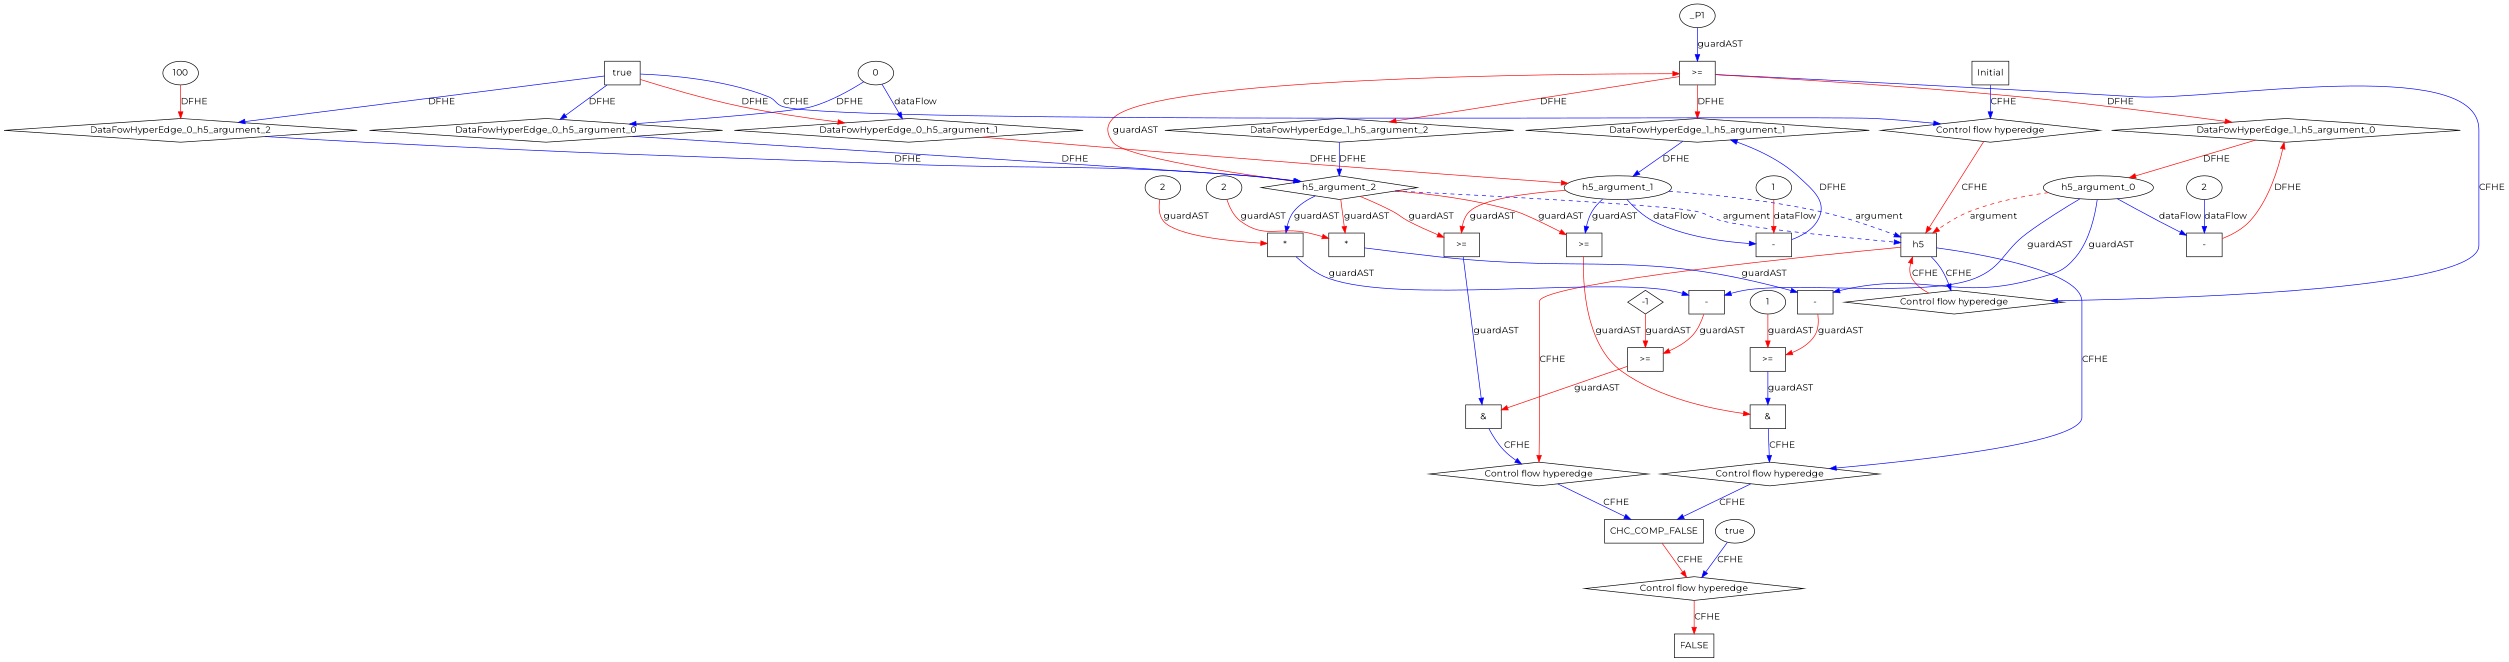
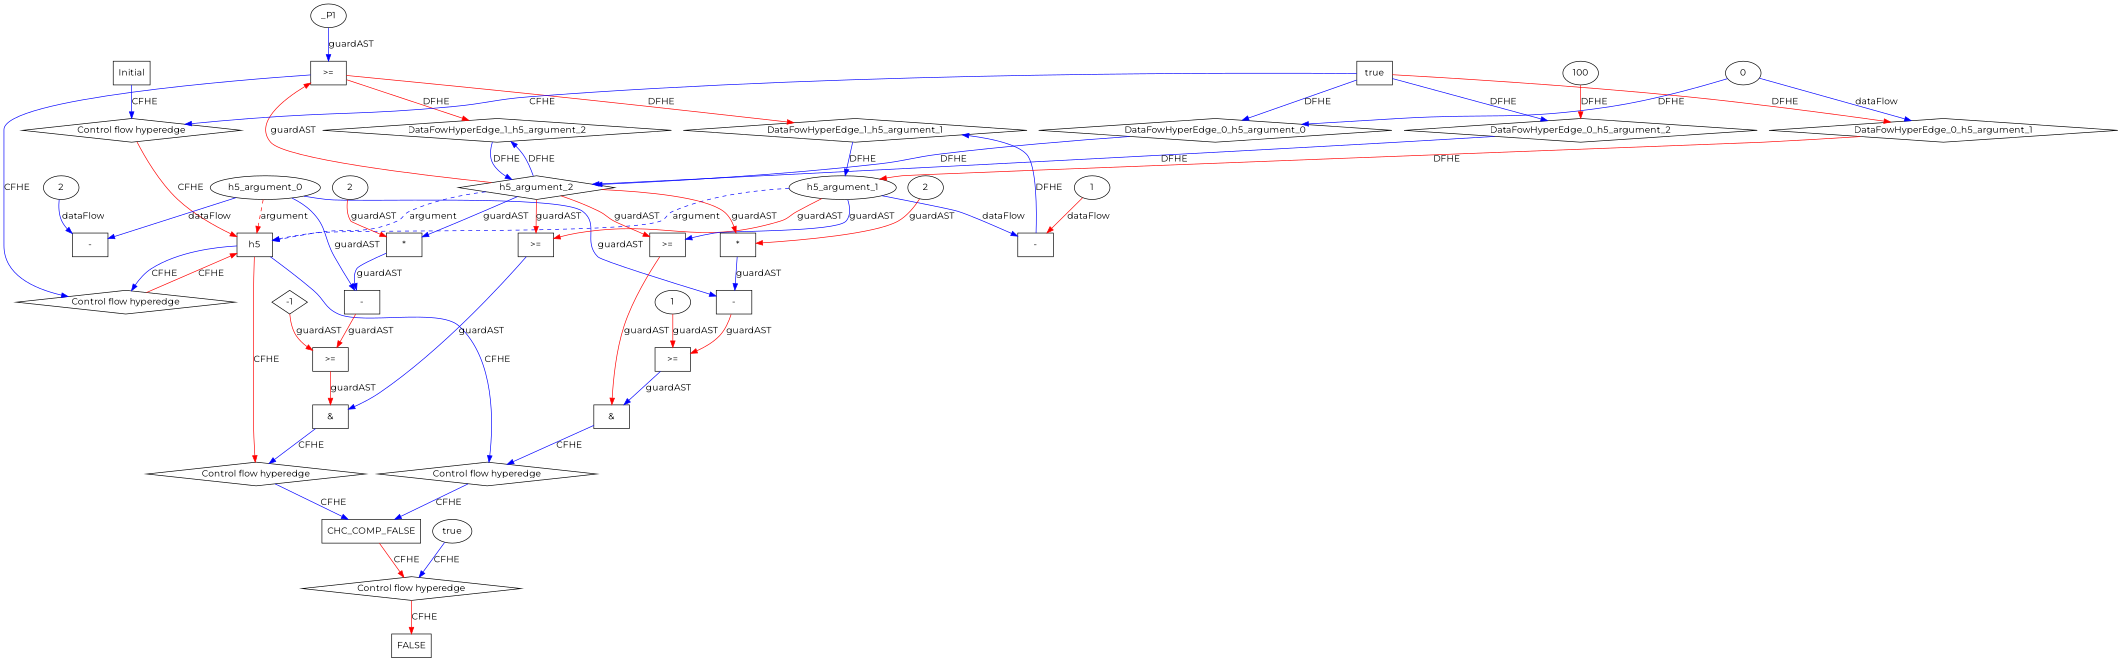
(2286, 130) -> none
none -> (526, 160)
